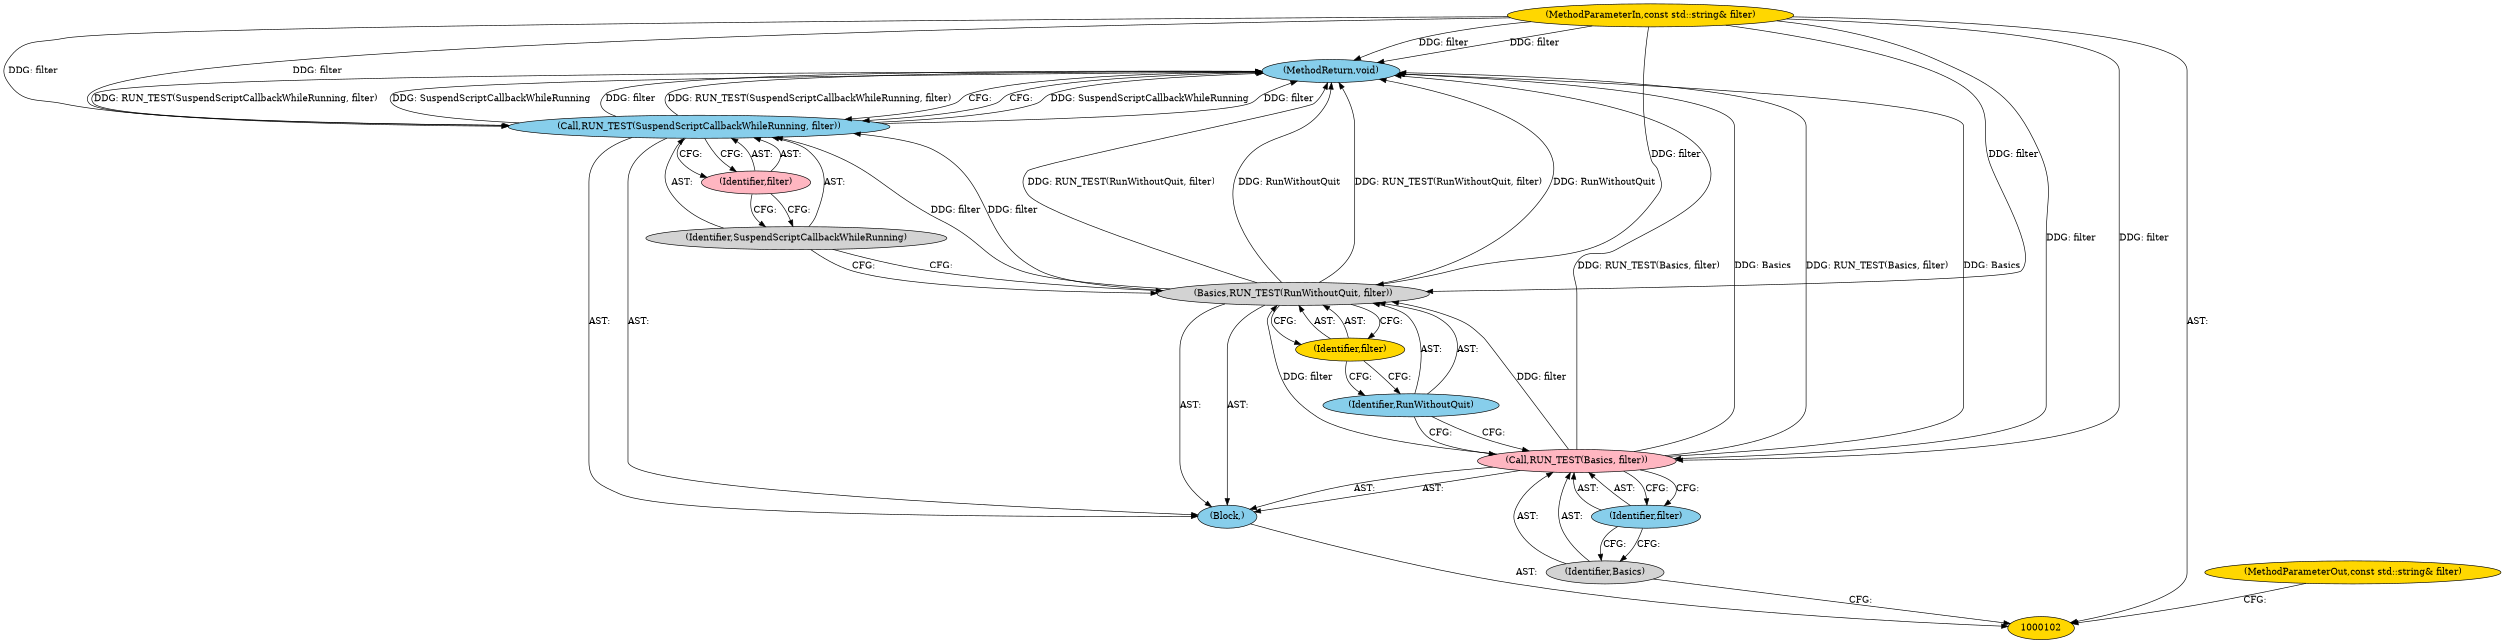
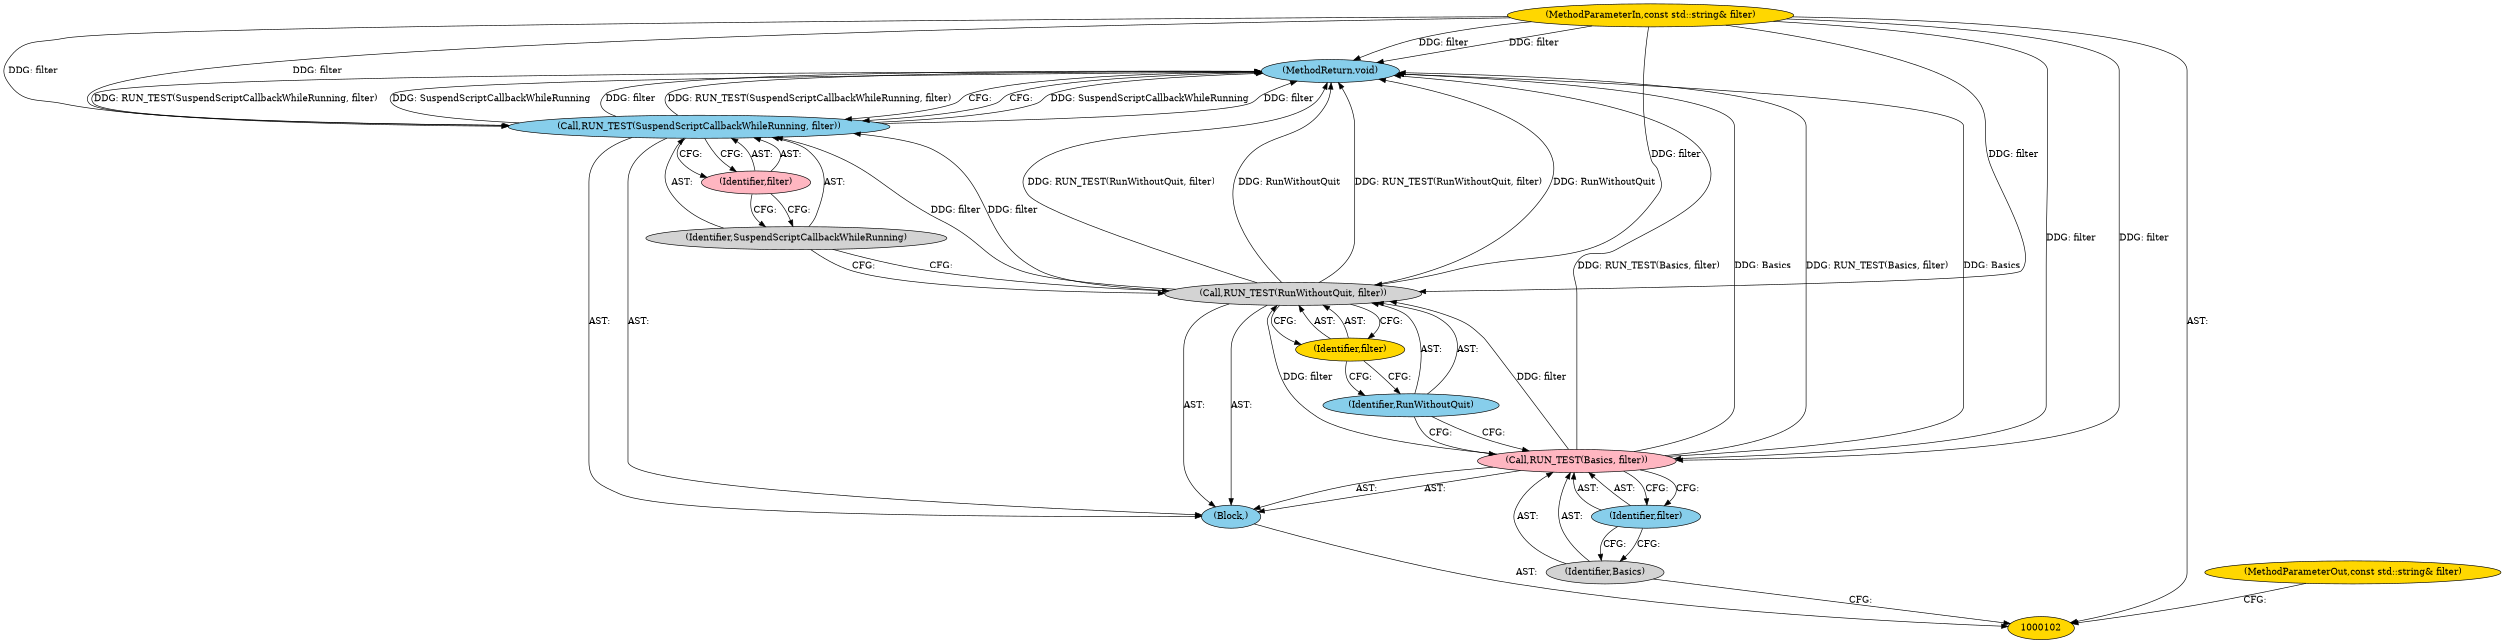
(1293, 294) -> (1293, 294)
